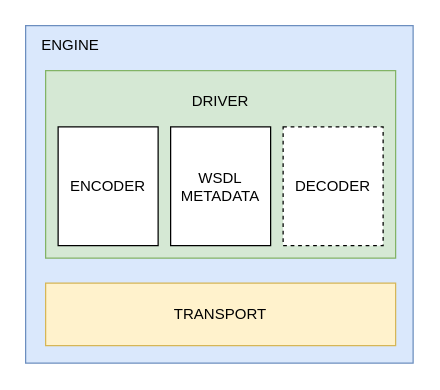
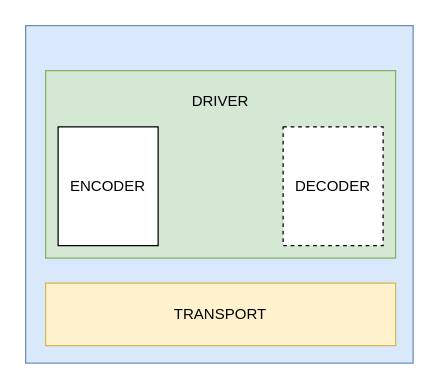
(71, 46) -> none
(221, 186) -> none
